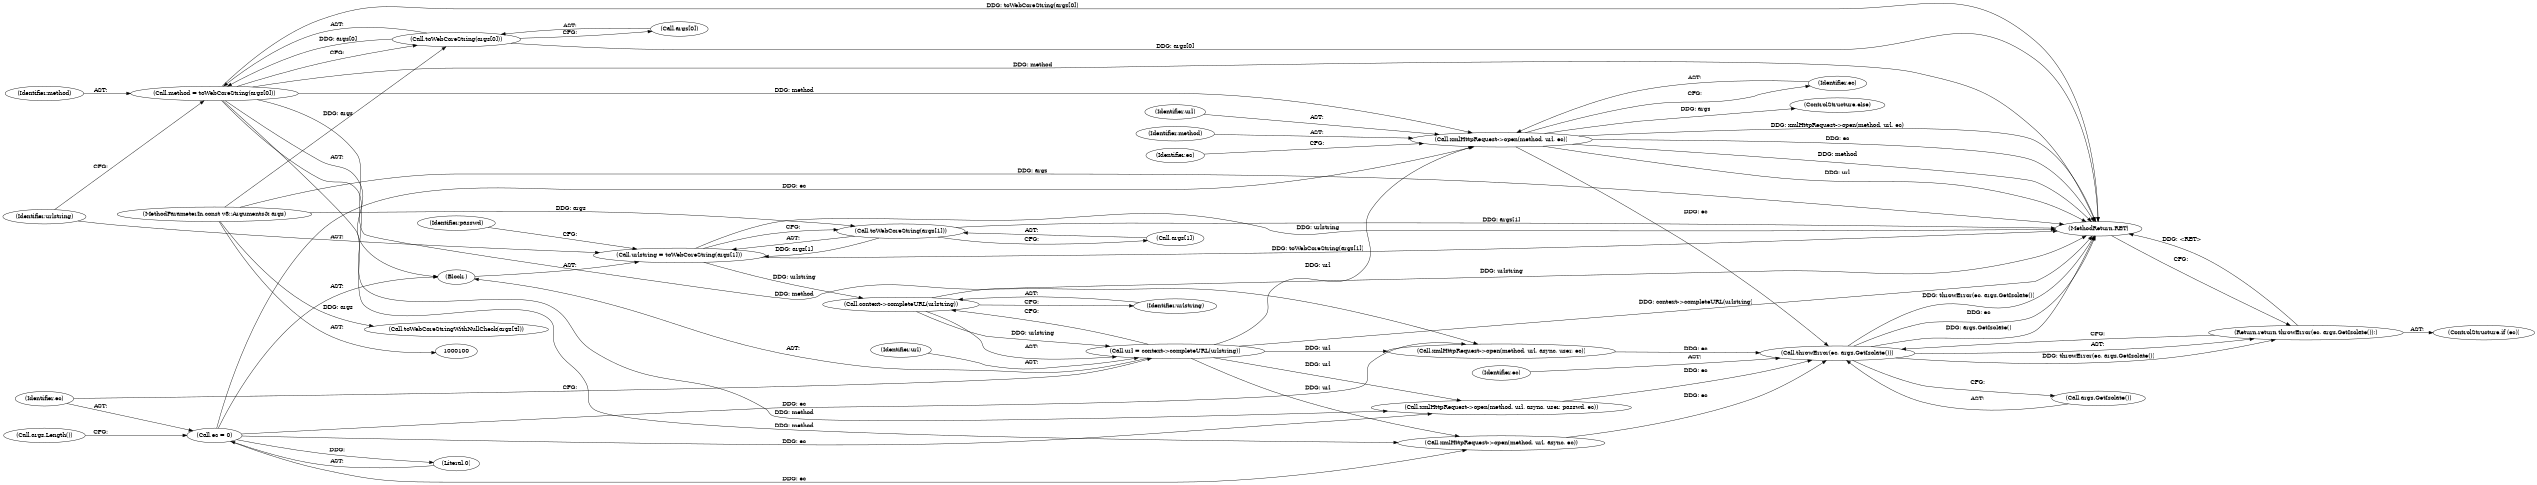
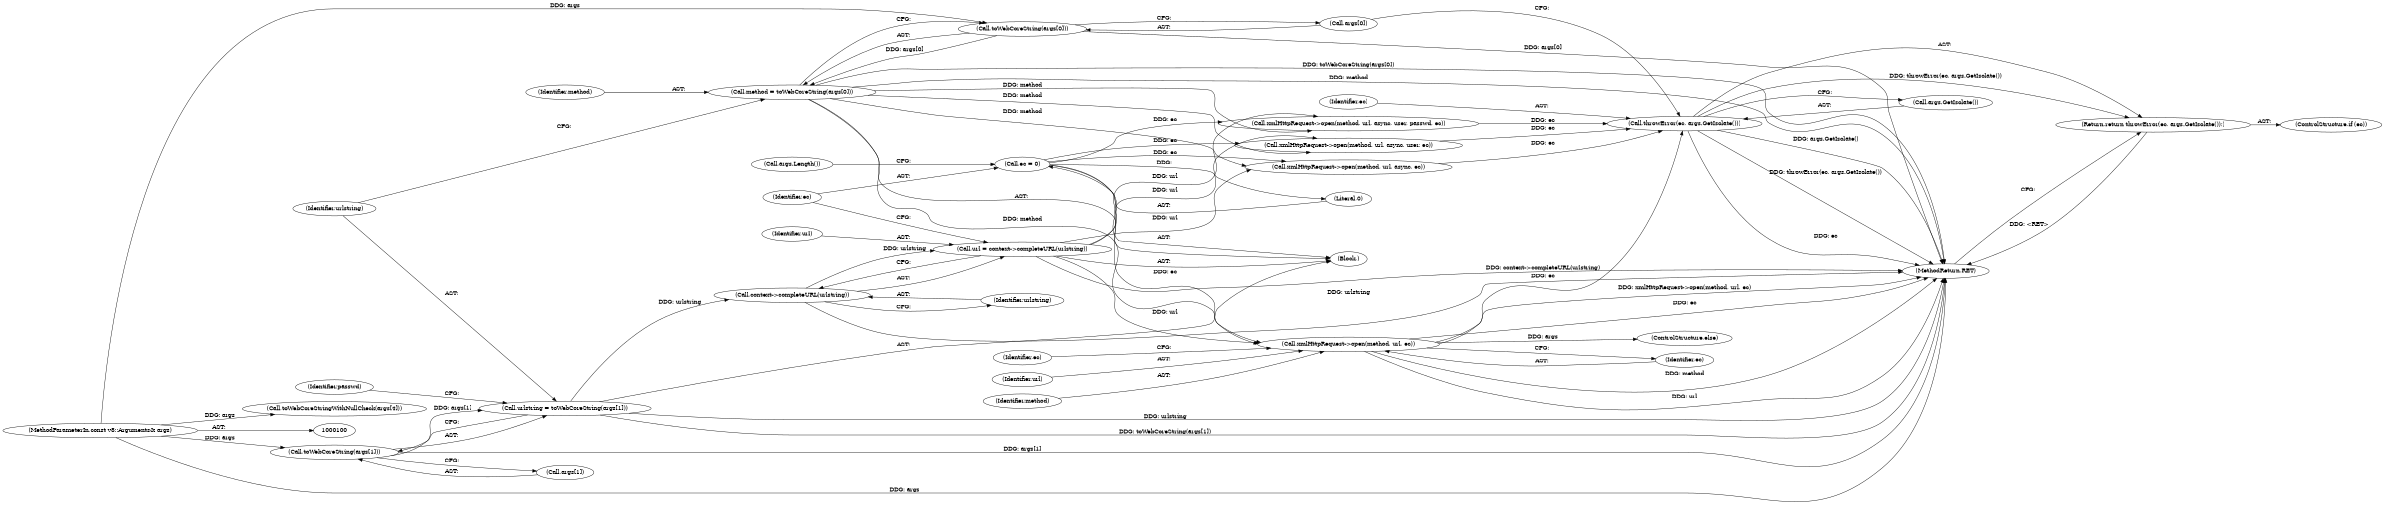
(555, 271) -> (972, 344)
(2060, 341) -> (1543, 17)
